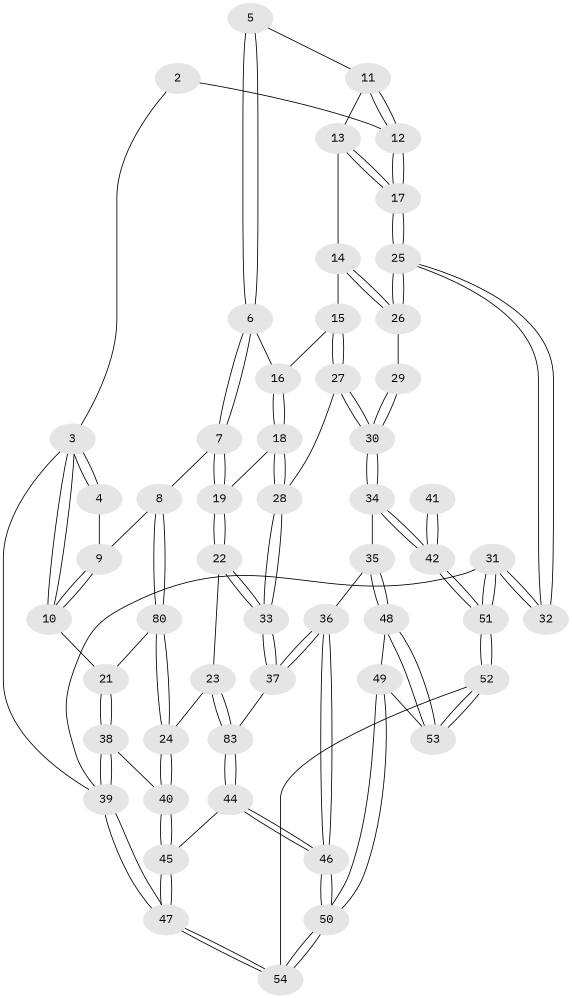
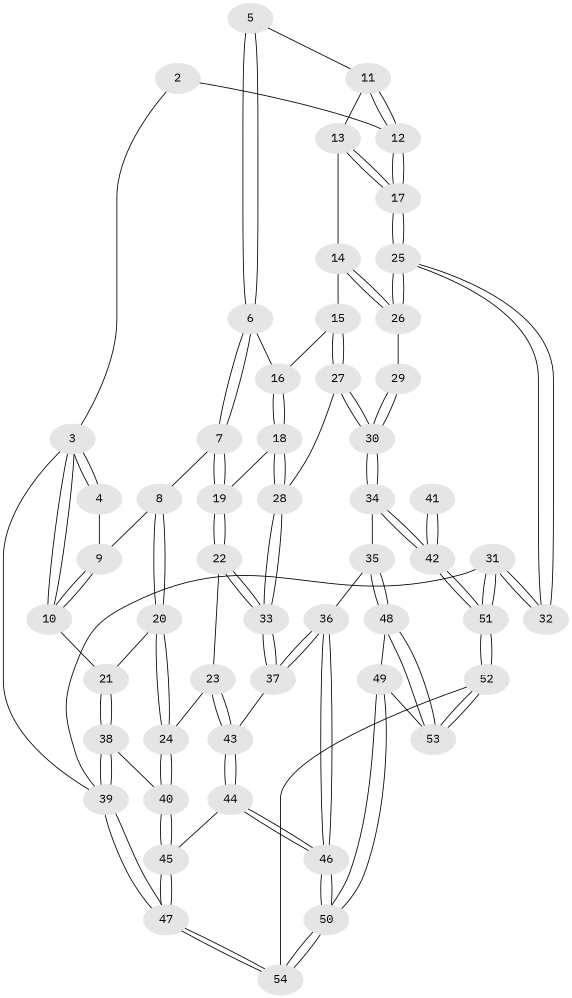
(159, 619) -> (159, 619)
(230, 740) -> (230, 740)
